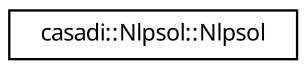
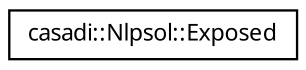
(153, 35) -> (153, 35)
